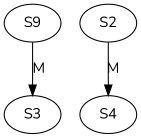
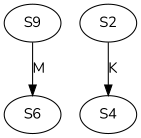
(114, 69) -> (114, 69)
(33, 115) -> (33, 115)
